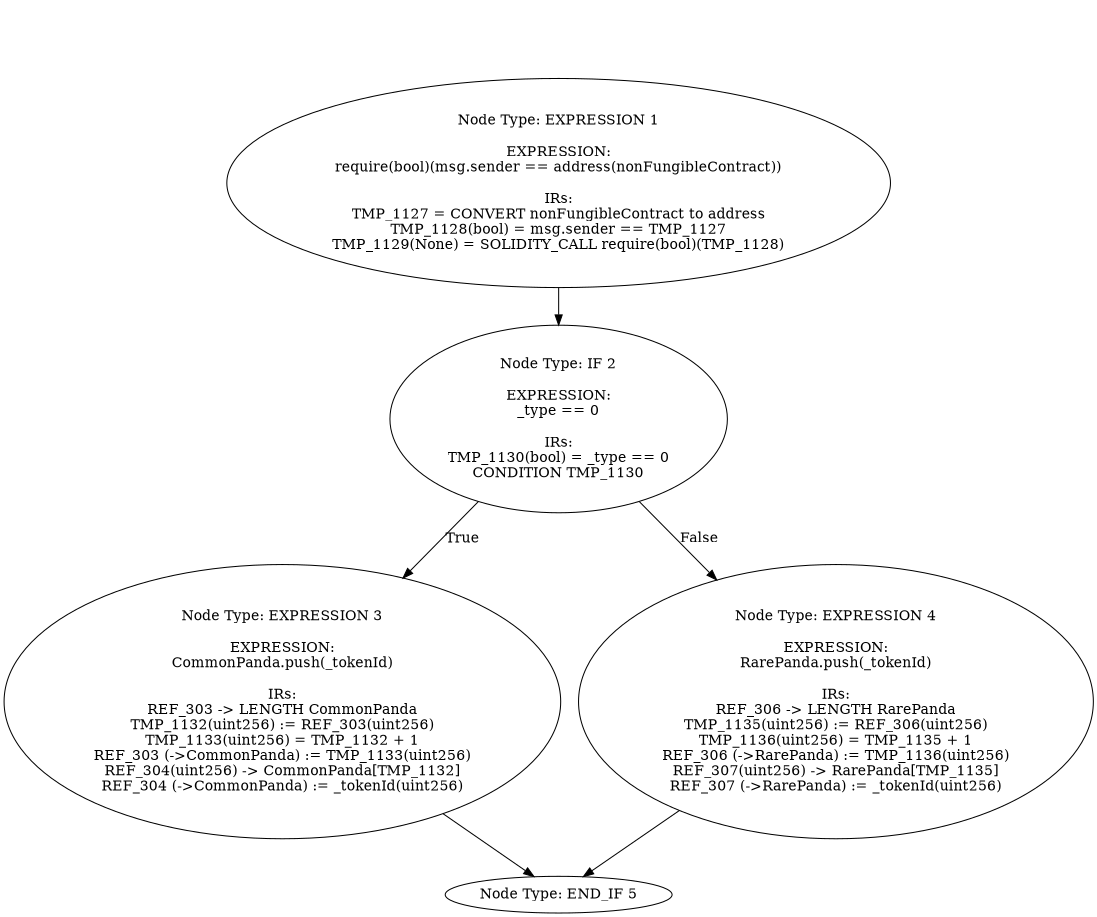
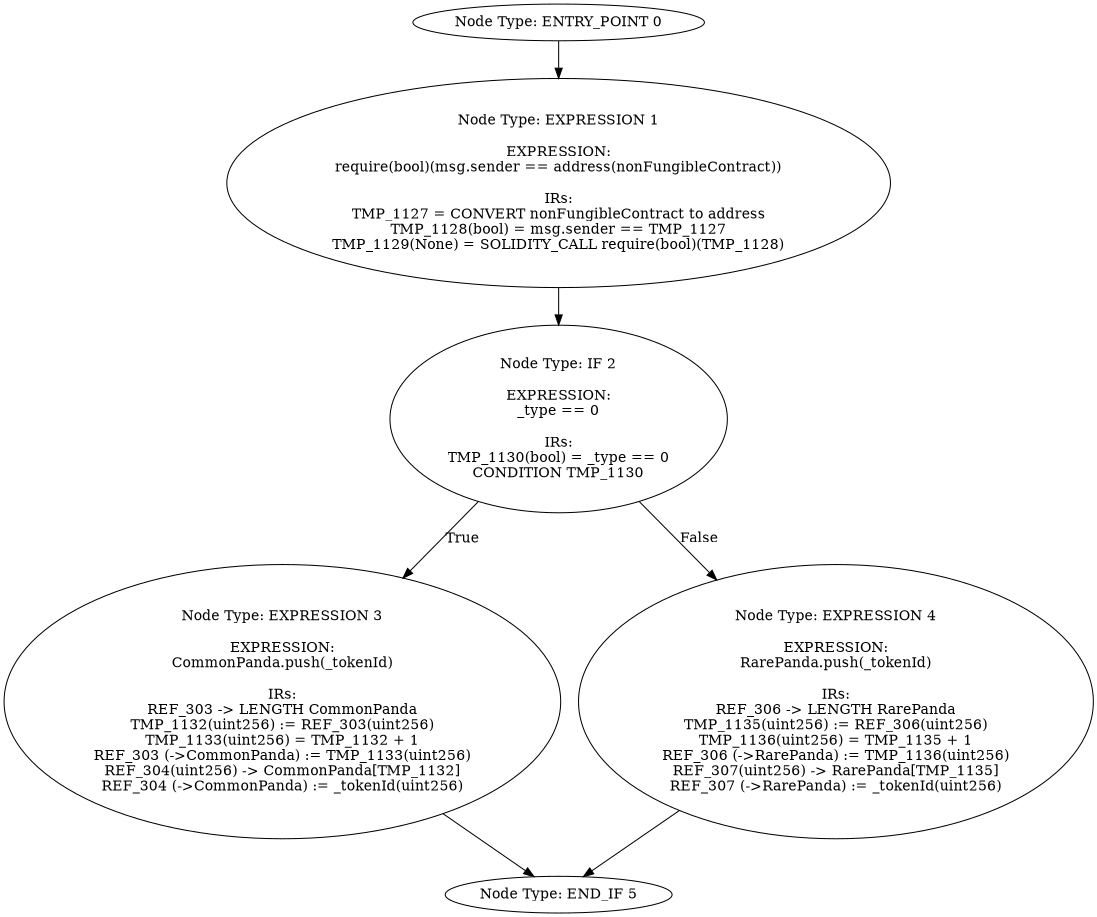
none -> (559, 22)
